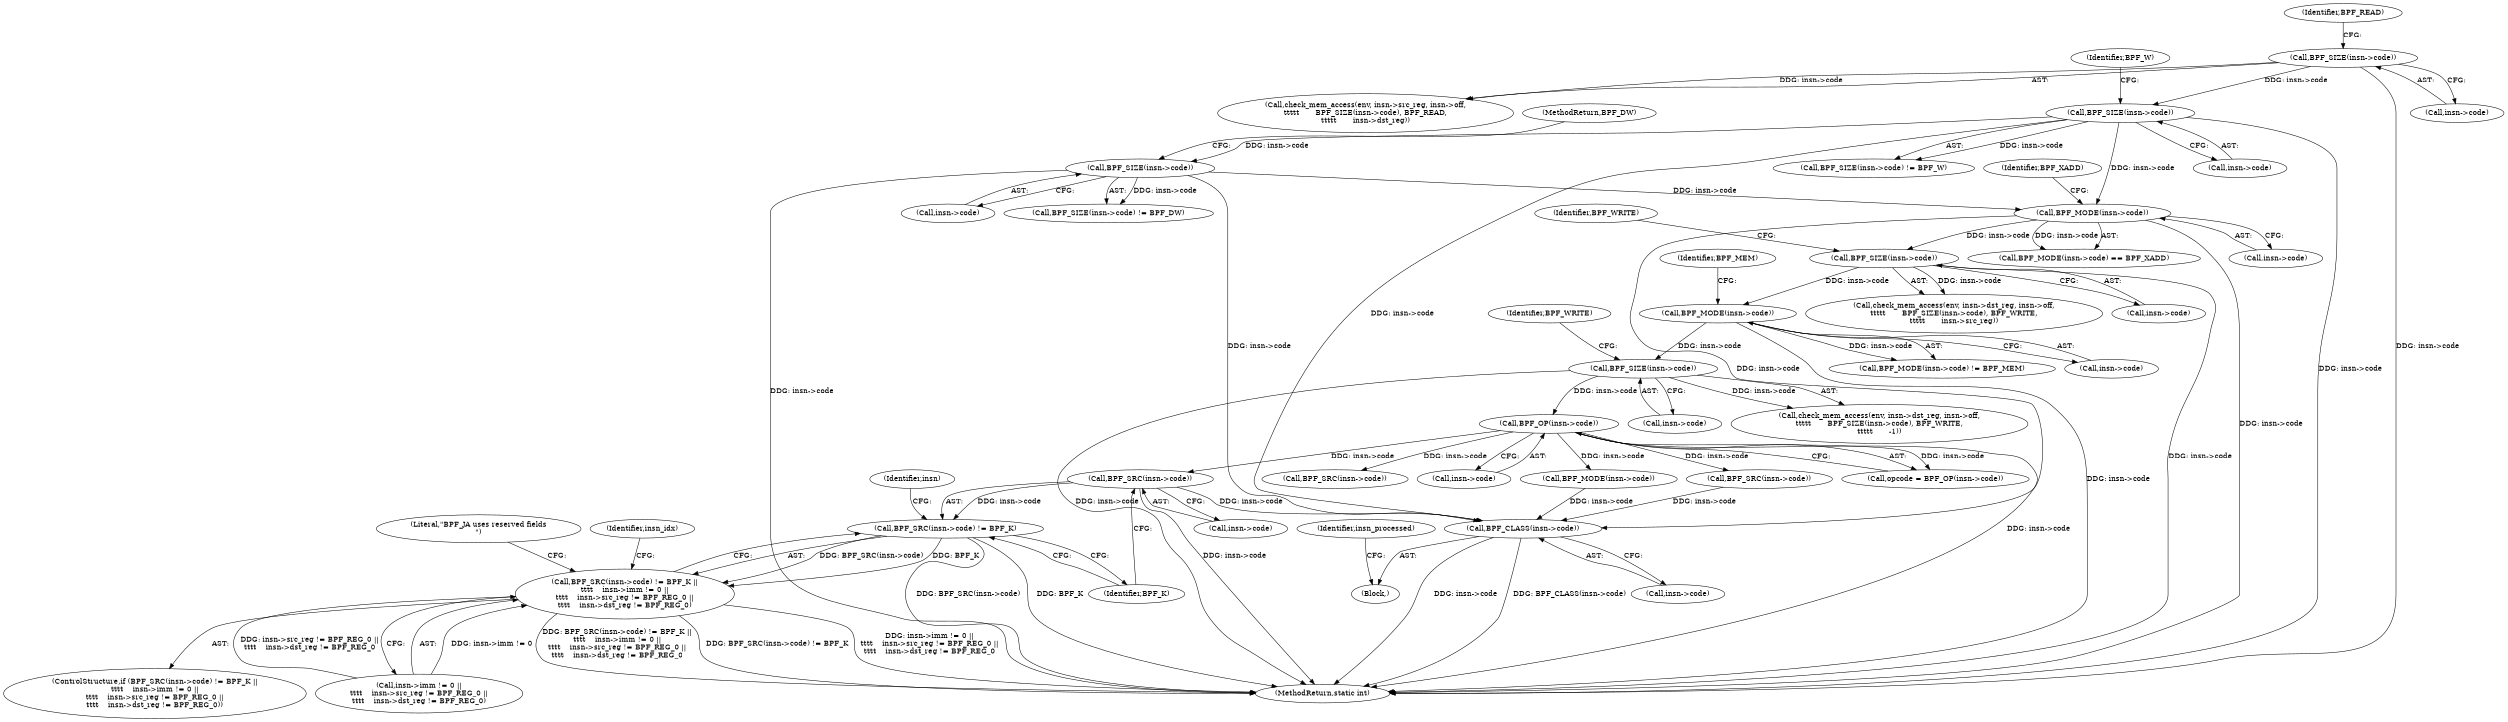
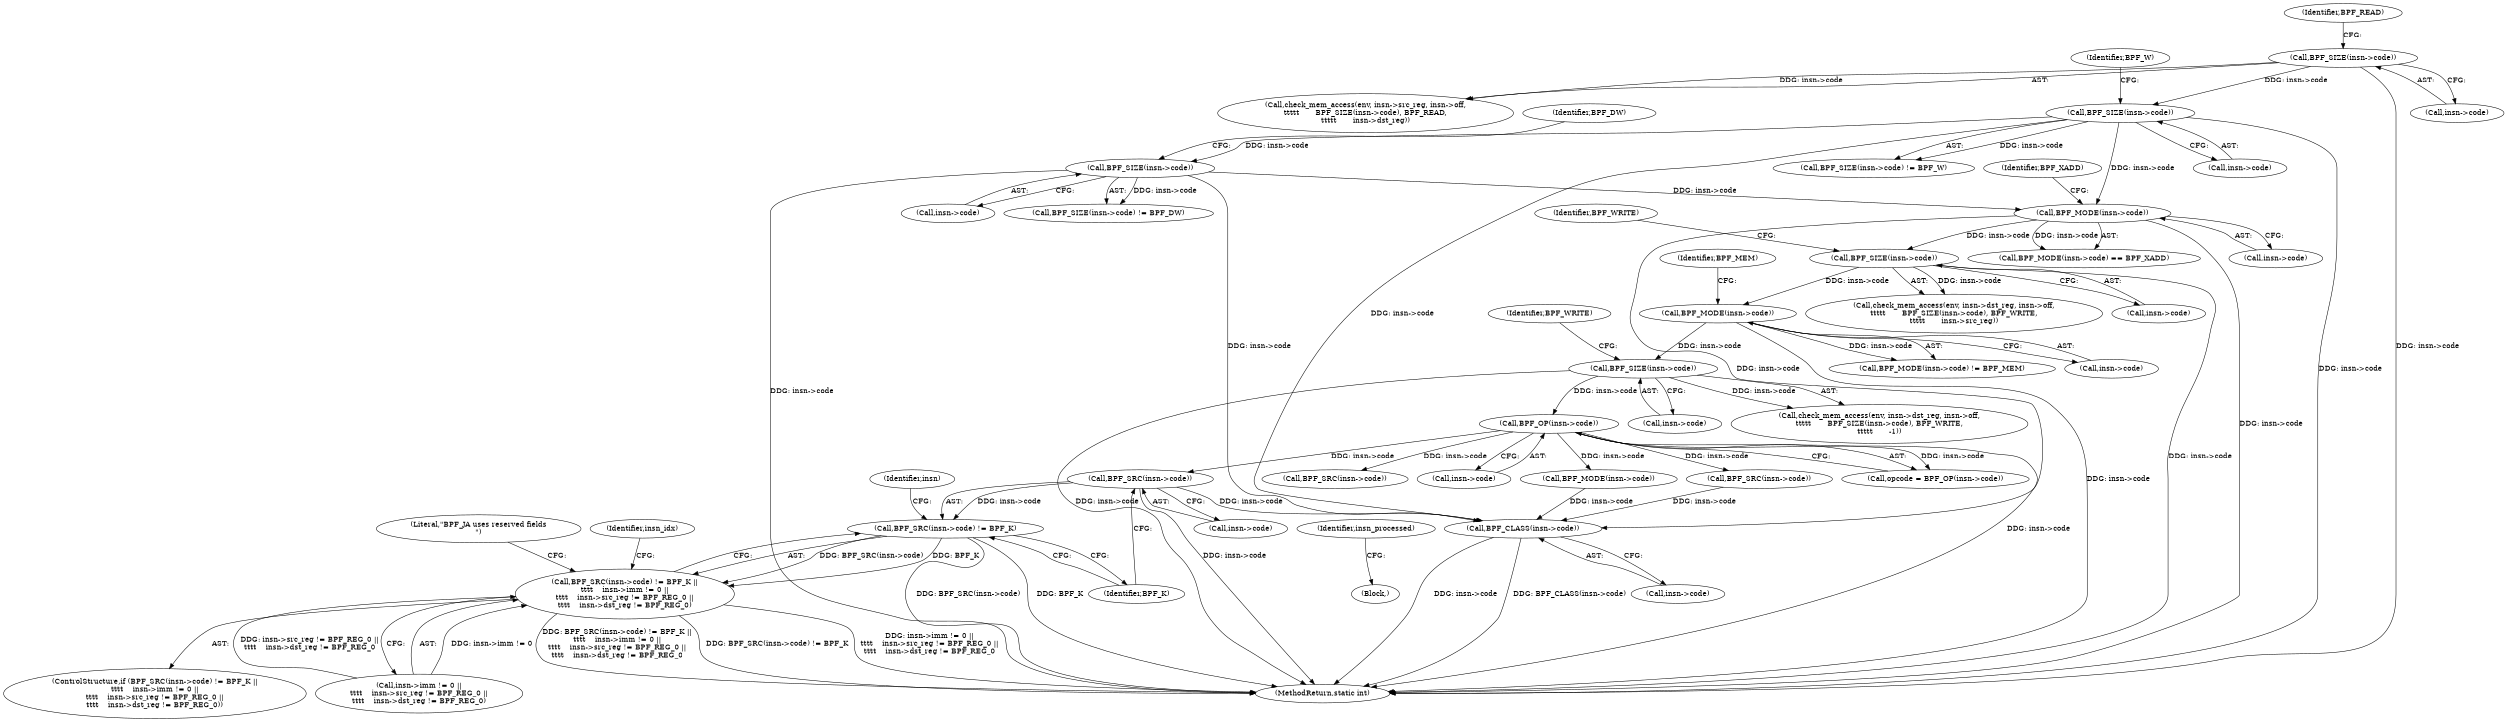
(1589, 113) -> (1589, 113)
(1422, 547) -> none
